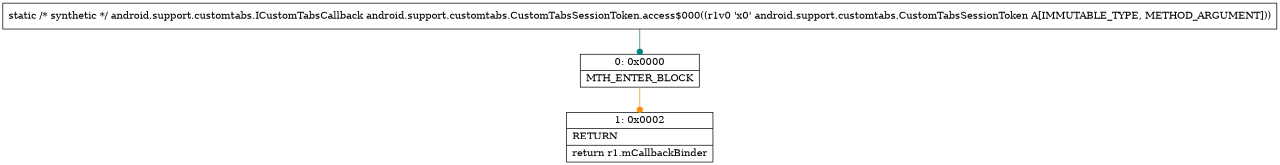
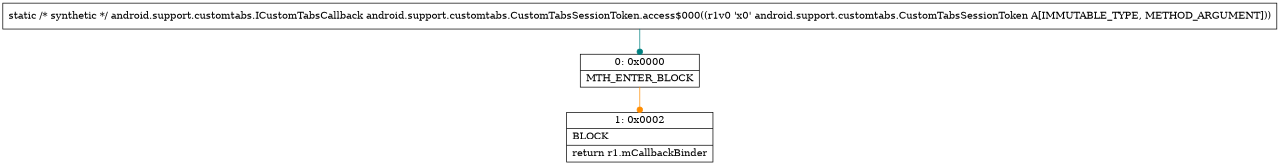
(595, 136) -> (590, 136)
